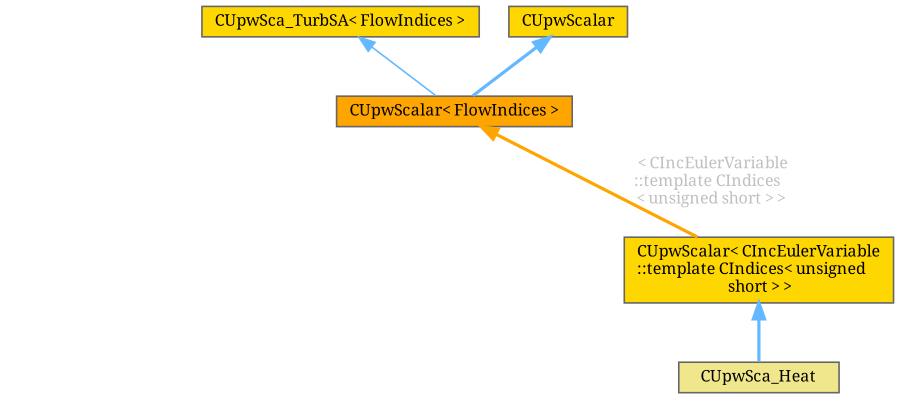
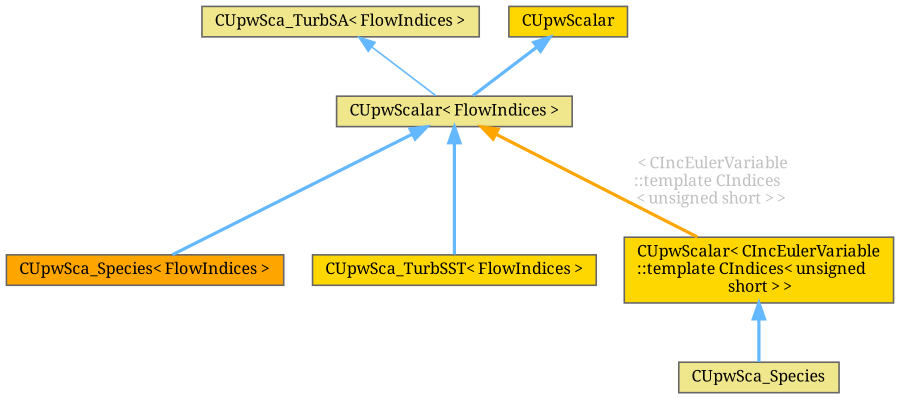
(341, 22) -> (341, 22)
(454, 111) -> (454, 111)
none -> (145, 270)
none -> (454, 270)
(759, 377) -> (759, 377)
